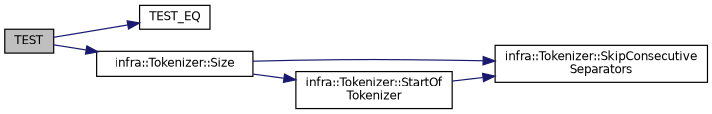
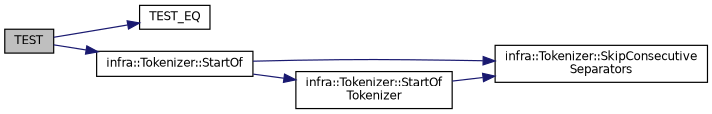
(175, 64) -> (175, 64)
